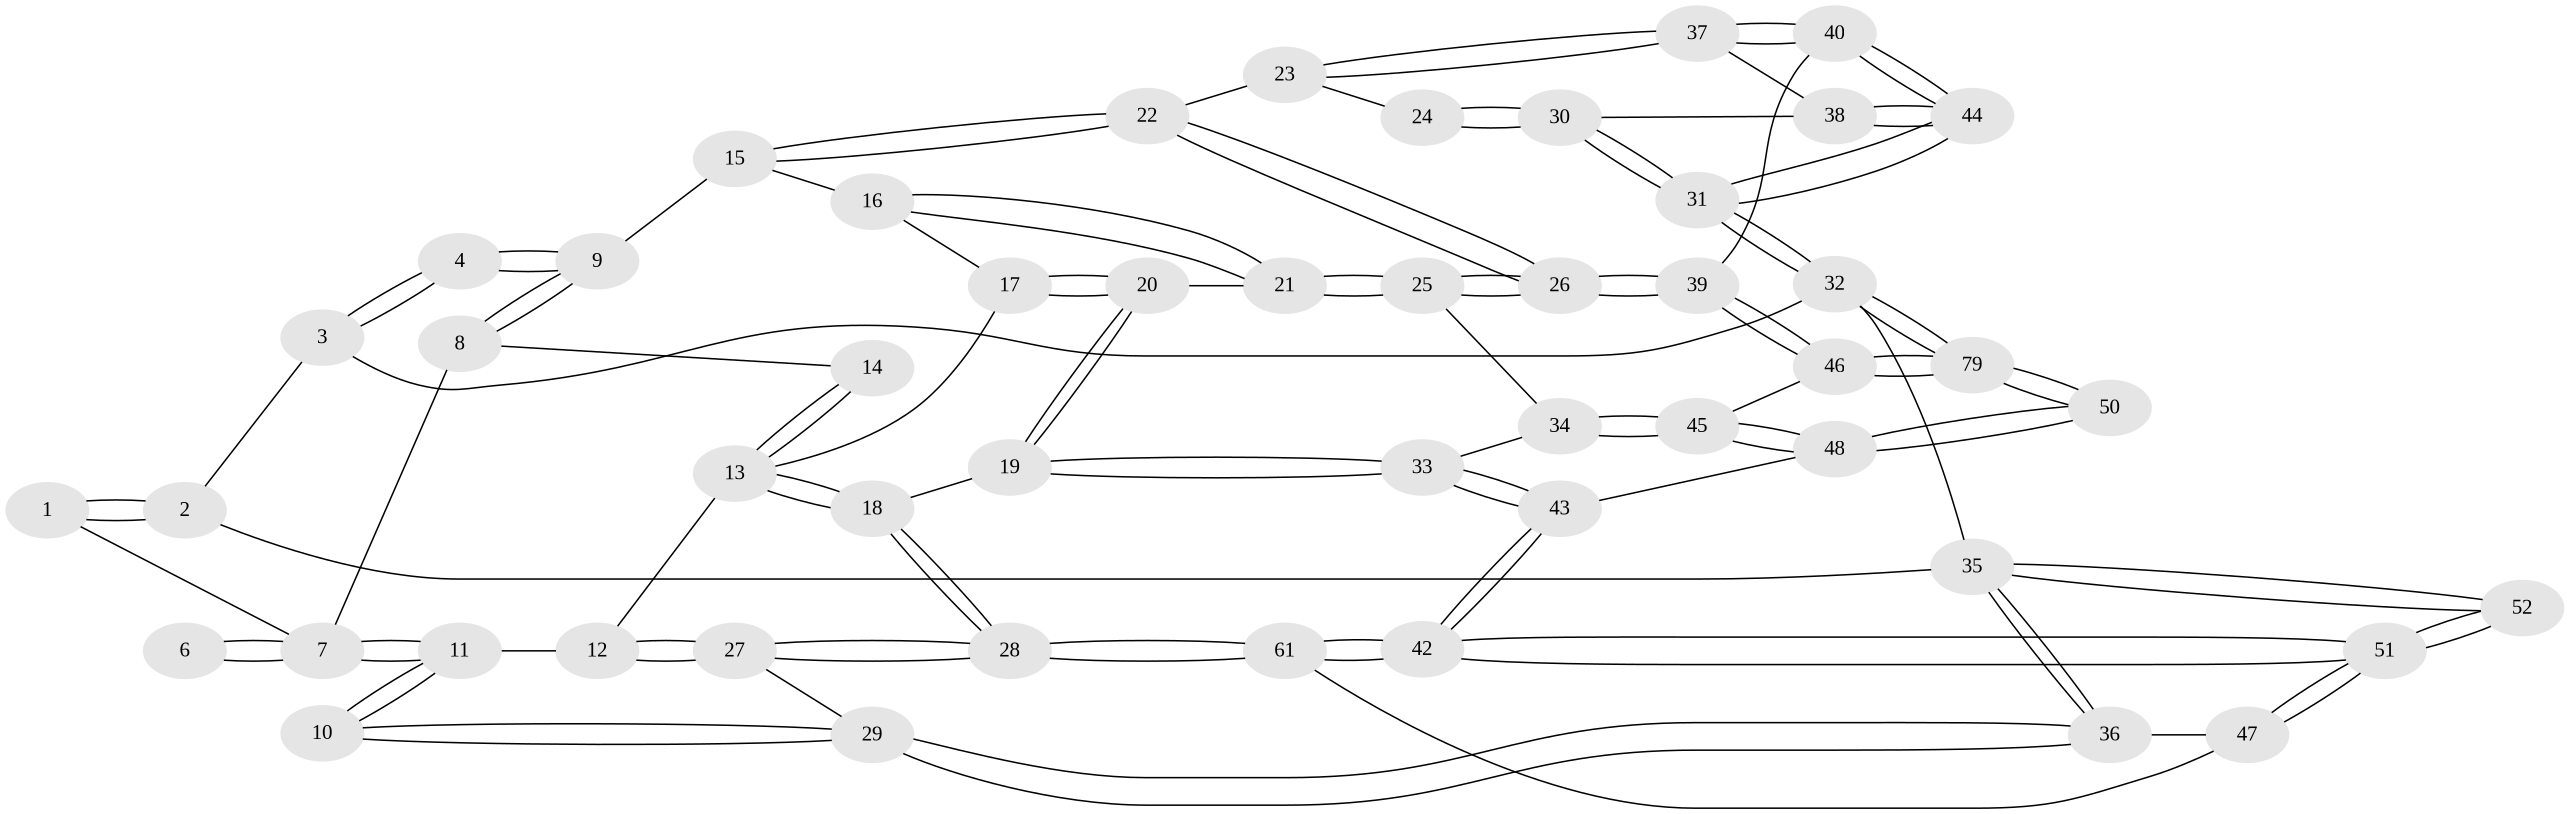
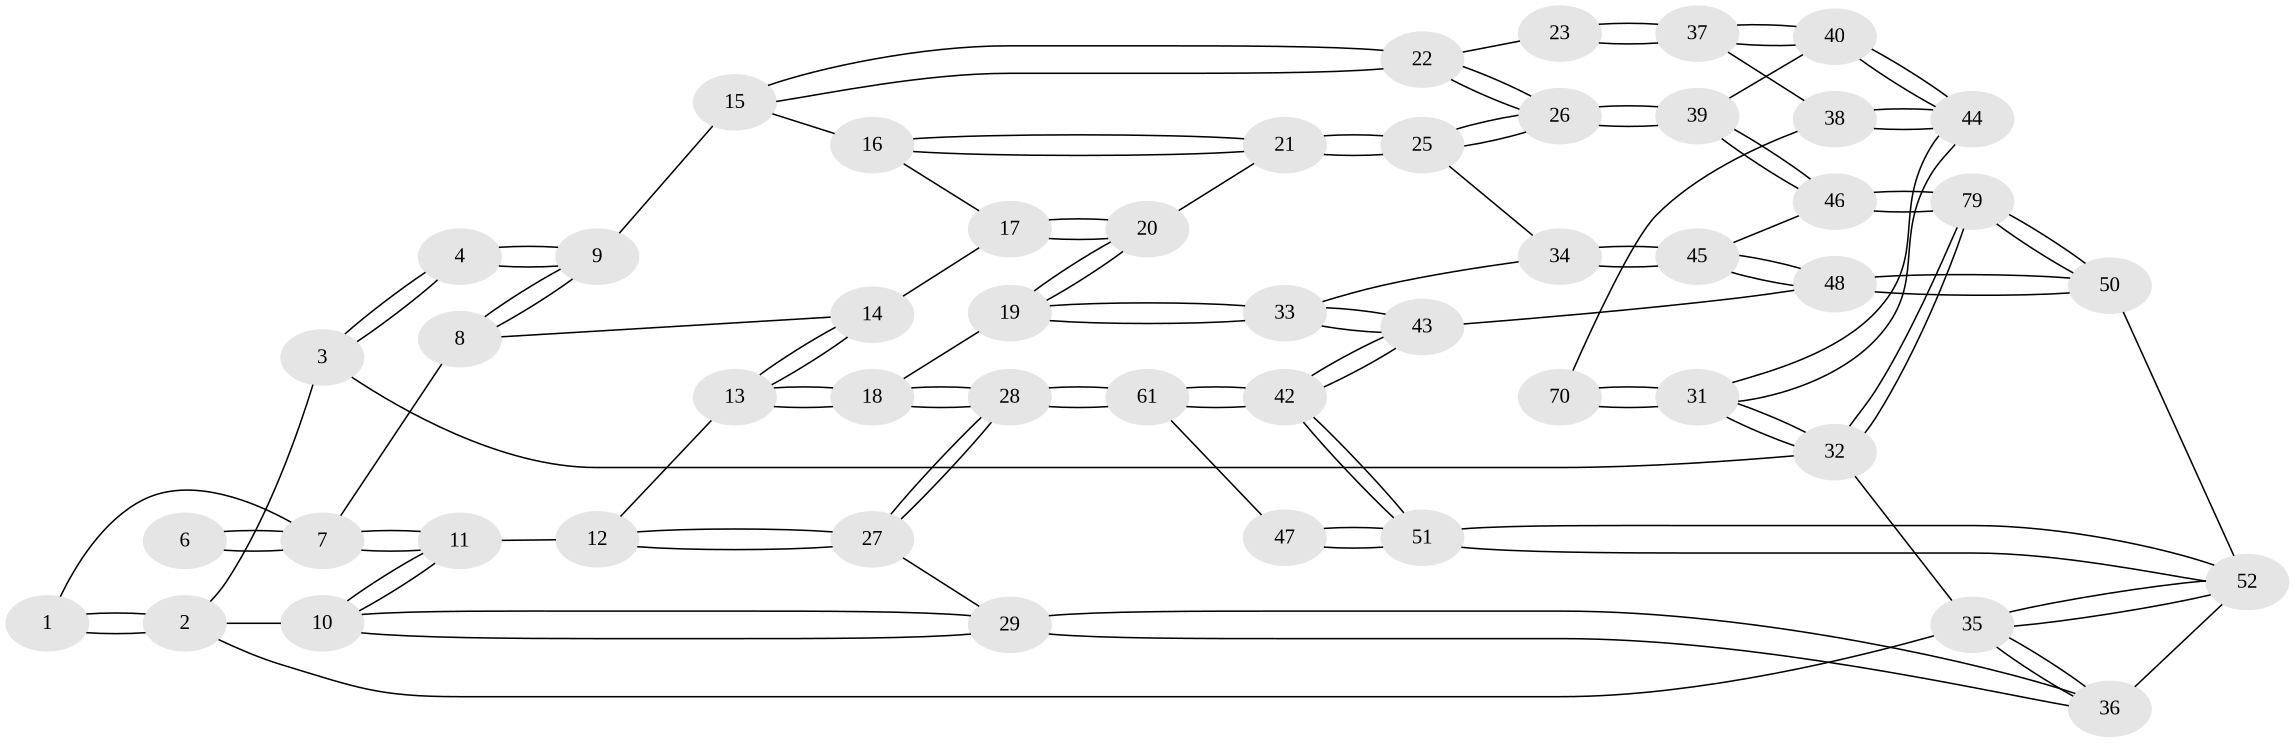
(1422, 118) -> none
(1560, 118) -> (1560, 397)
(904, 416) -> (941, 272)
none -> (2179, 434)
none -> (254, 623)
(2179, 735) -> (2179, 646)
